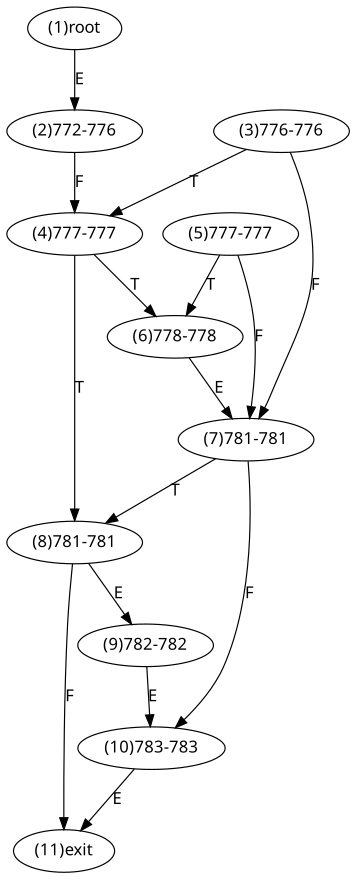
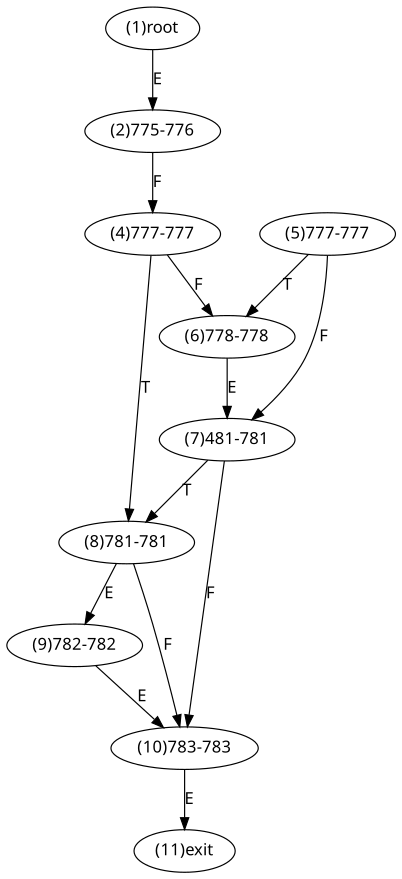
(75, 131) -> (153, 131)
(282, 131) -> none
(135, 285) -> (199, 285)
(246, 440) -> (227, 440)
(65, 691) -> (157, 639)
